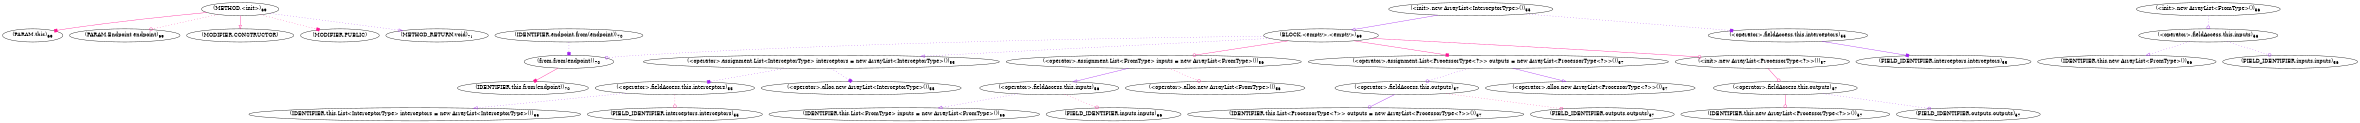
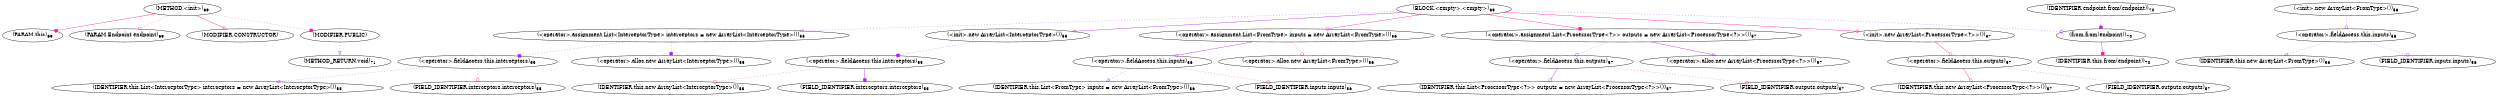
(334, 22) -> (340, 47)
(1396, 22) -> (1240, 22)
none -> (671, 88)
